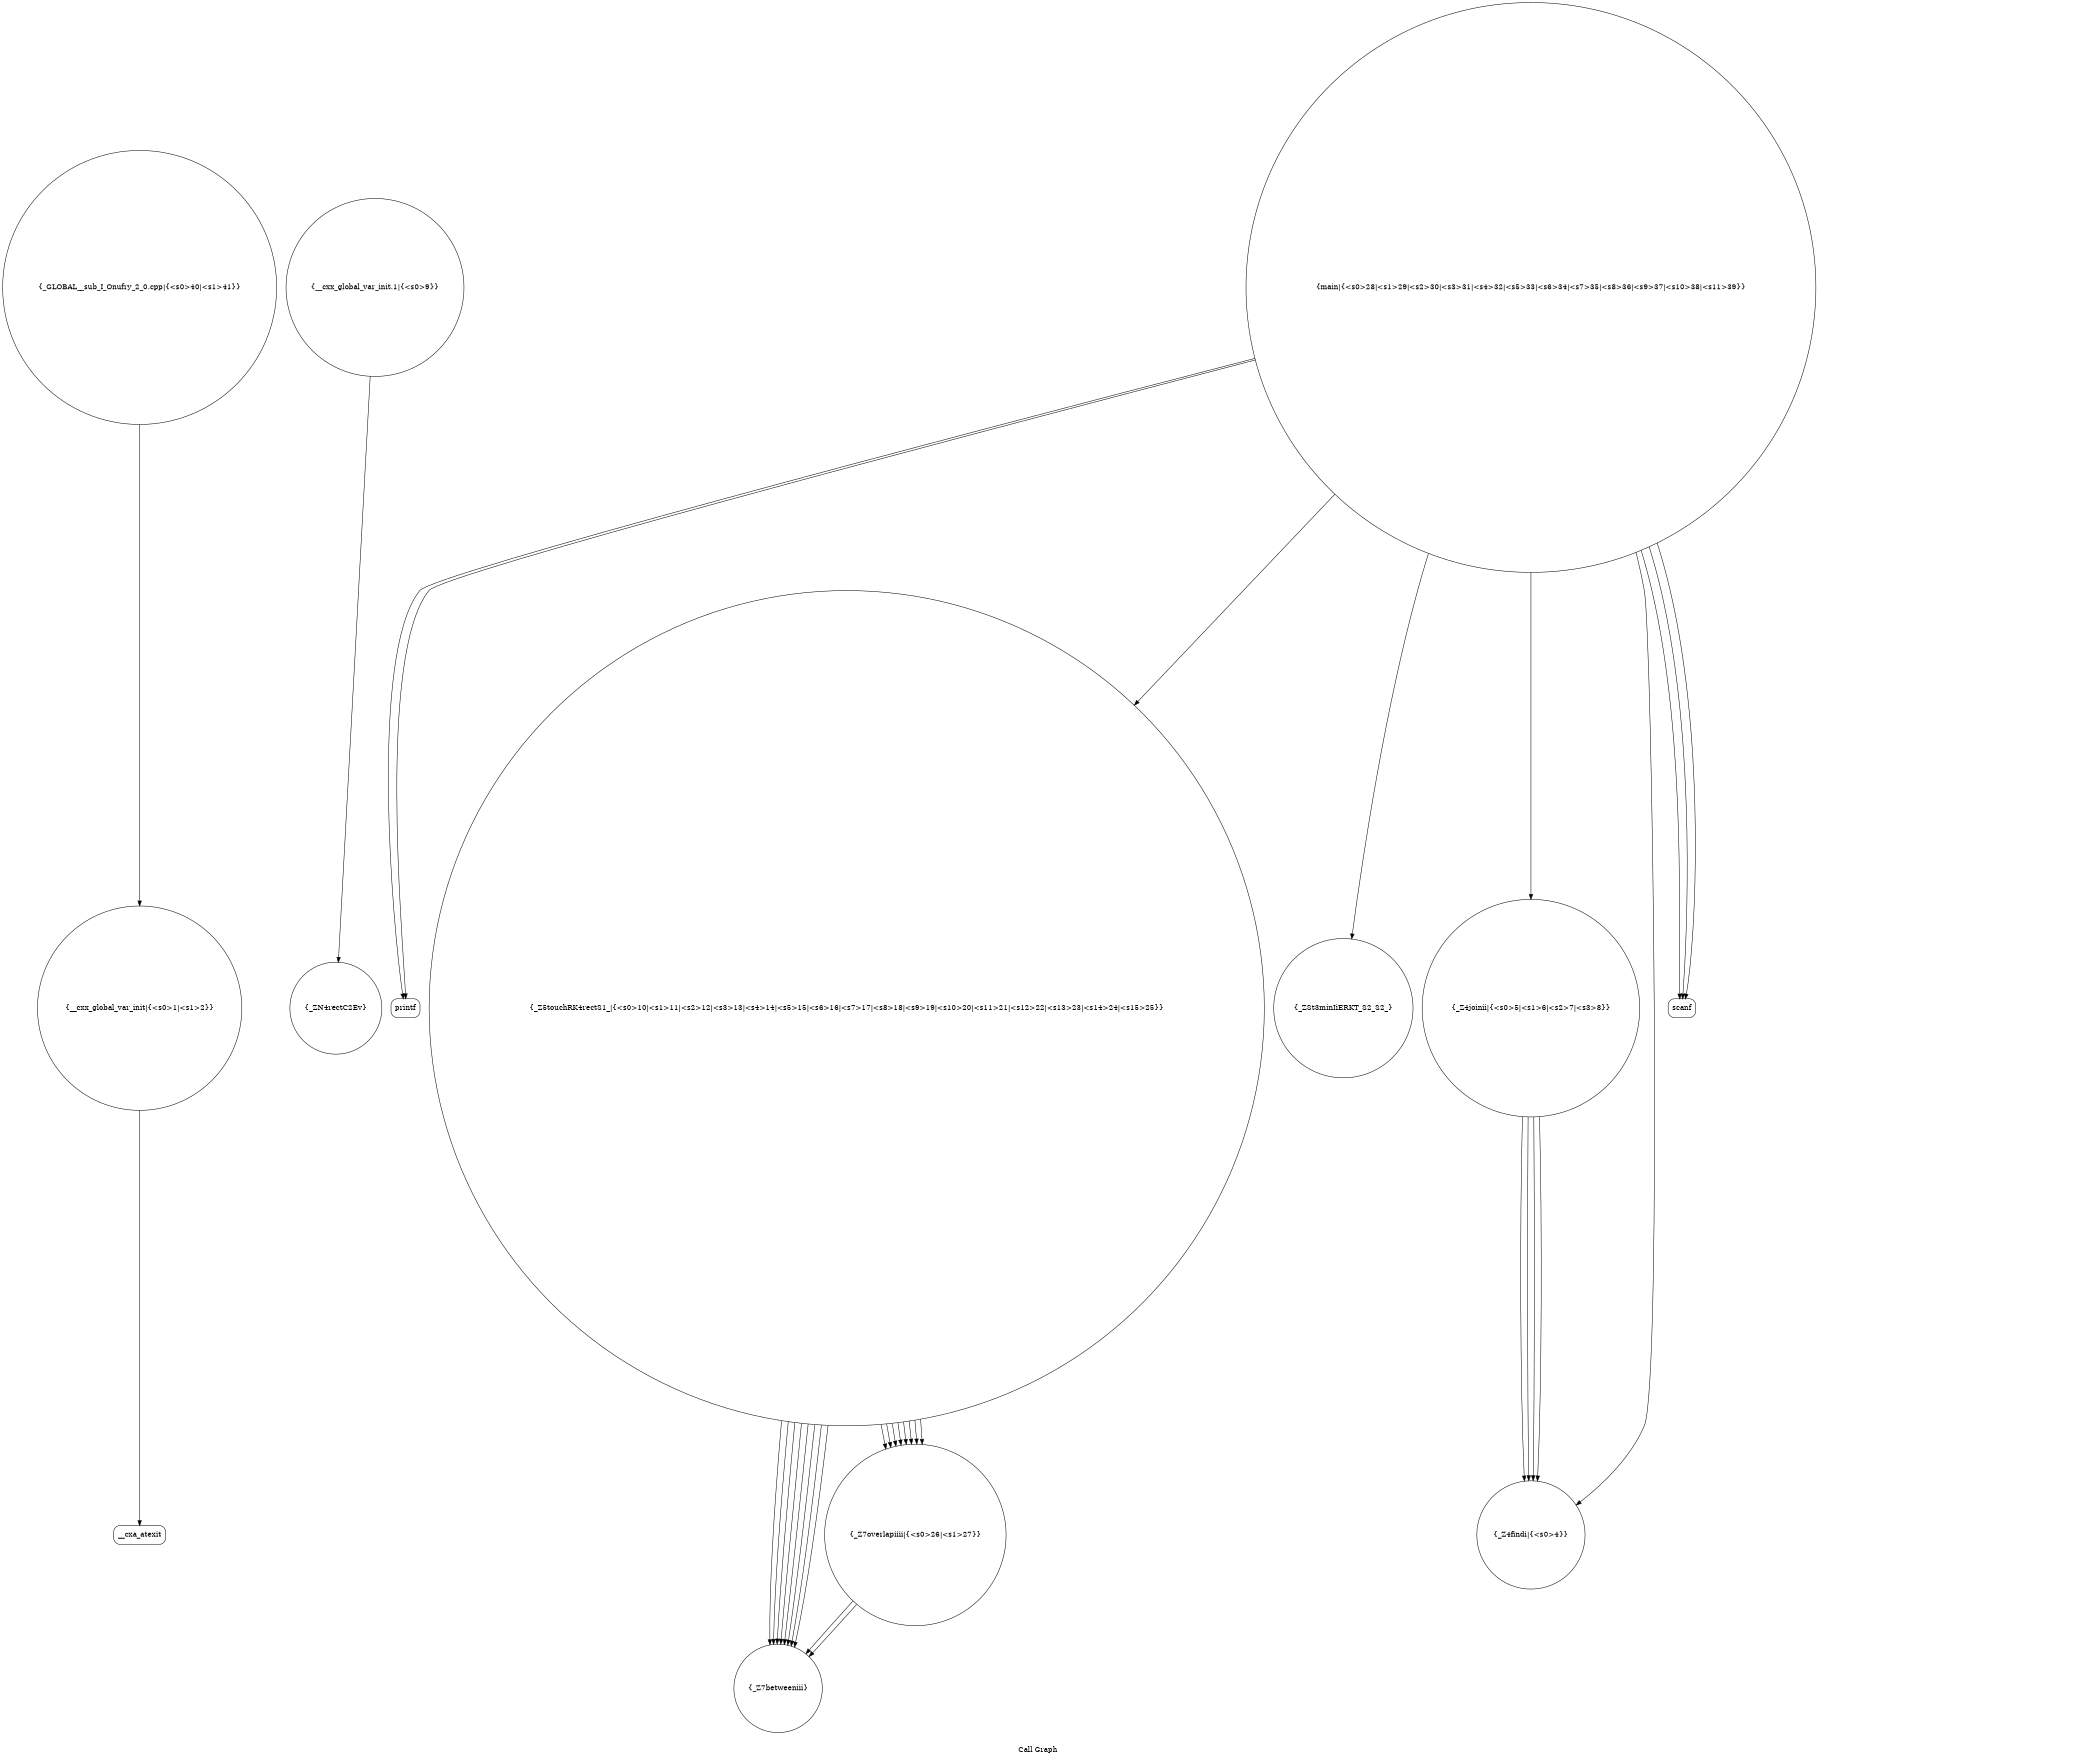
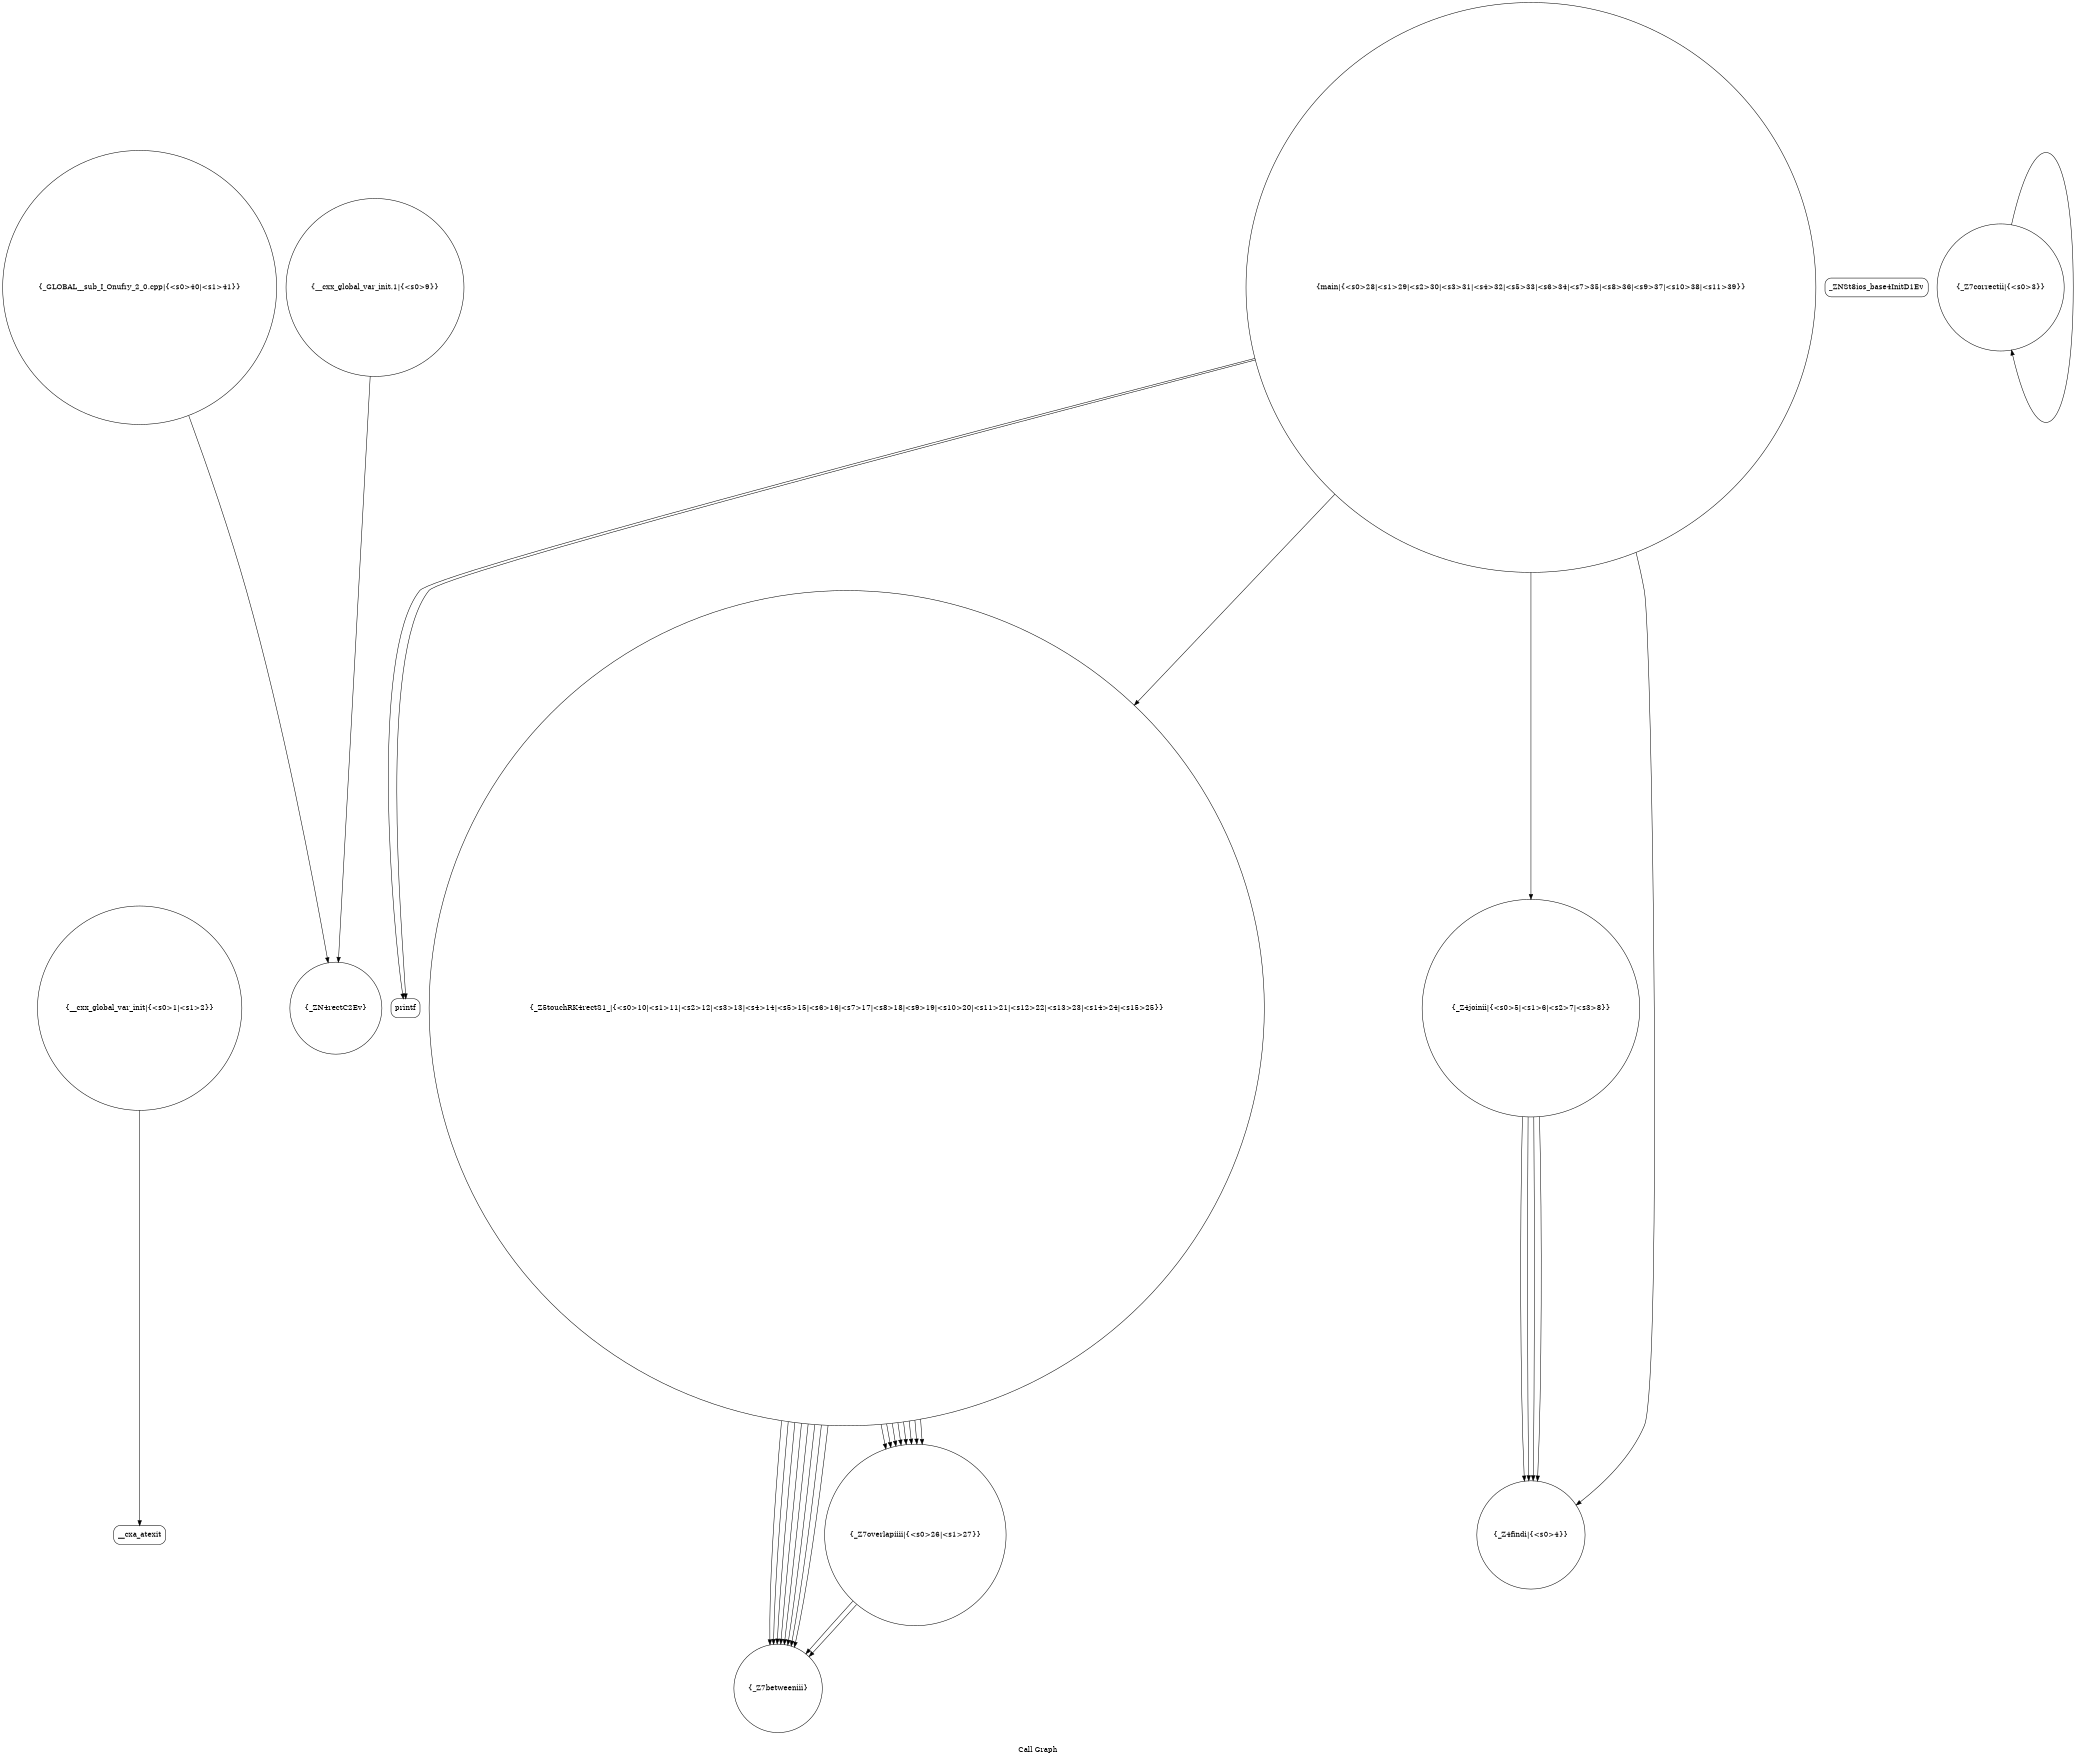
none -> (1877, 287)
none -> (2001, 287)
(140, 663) -> (271, 683)
(1343, 1008) -> none
(1682, 1008) -> none
